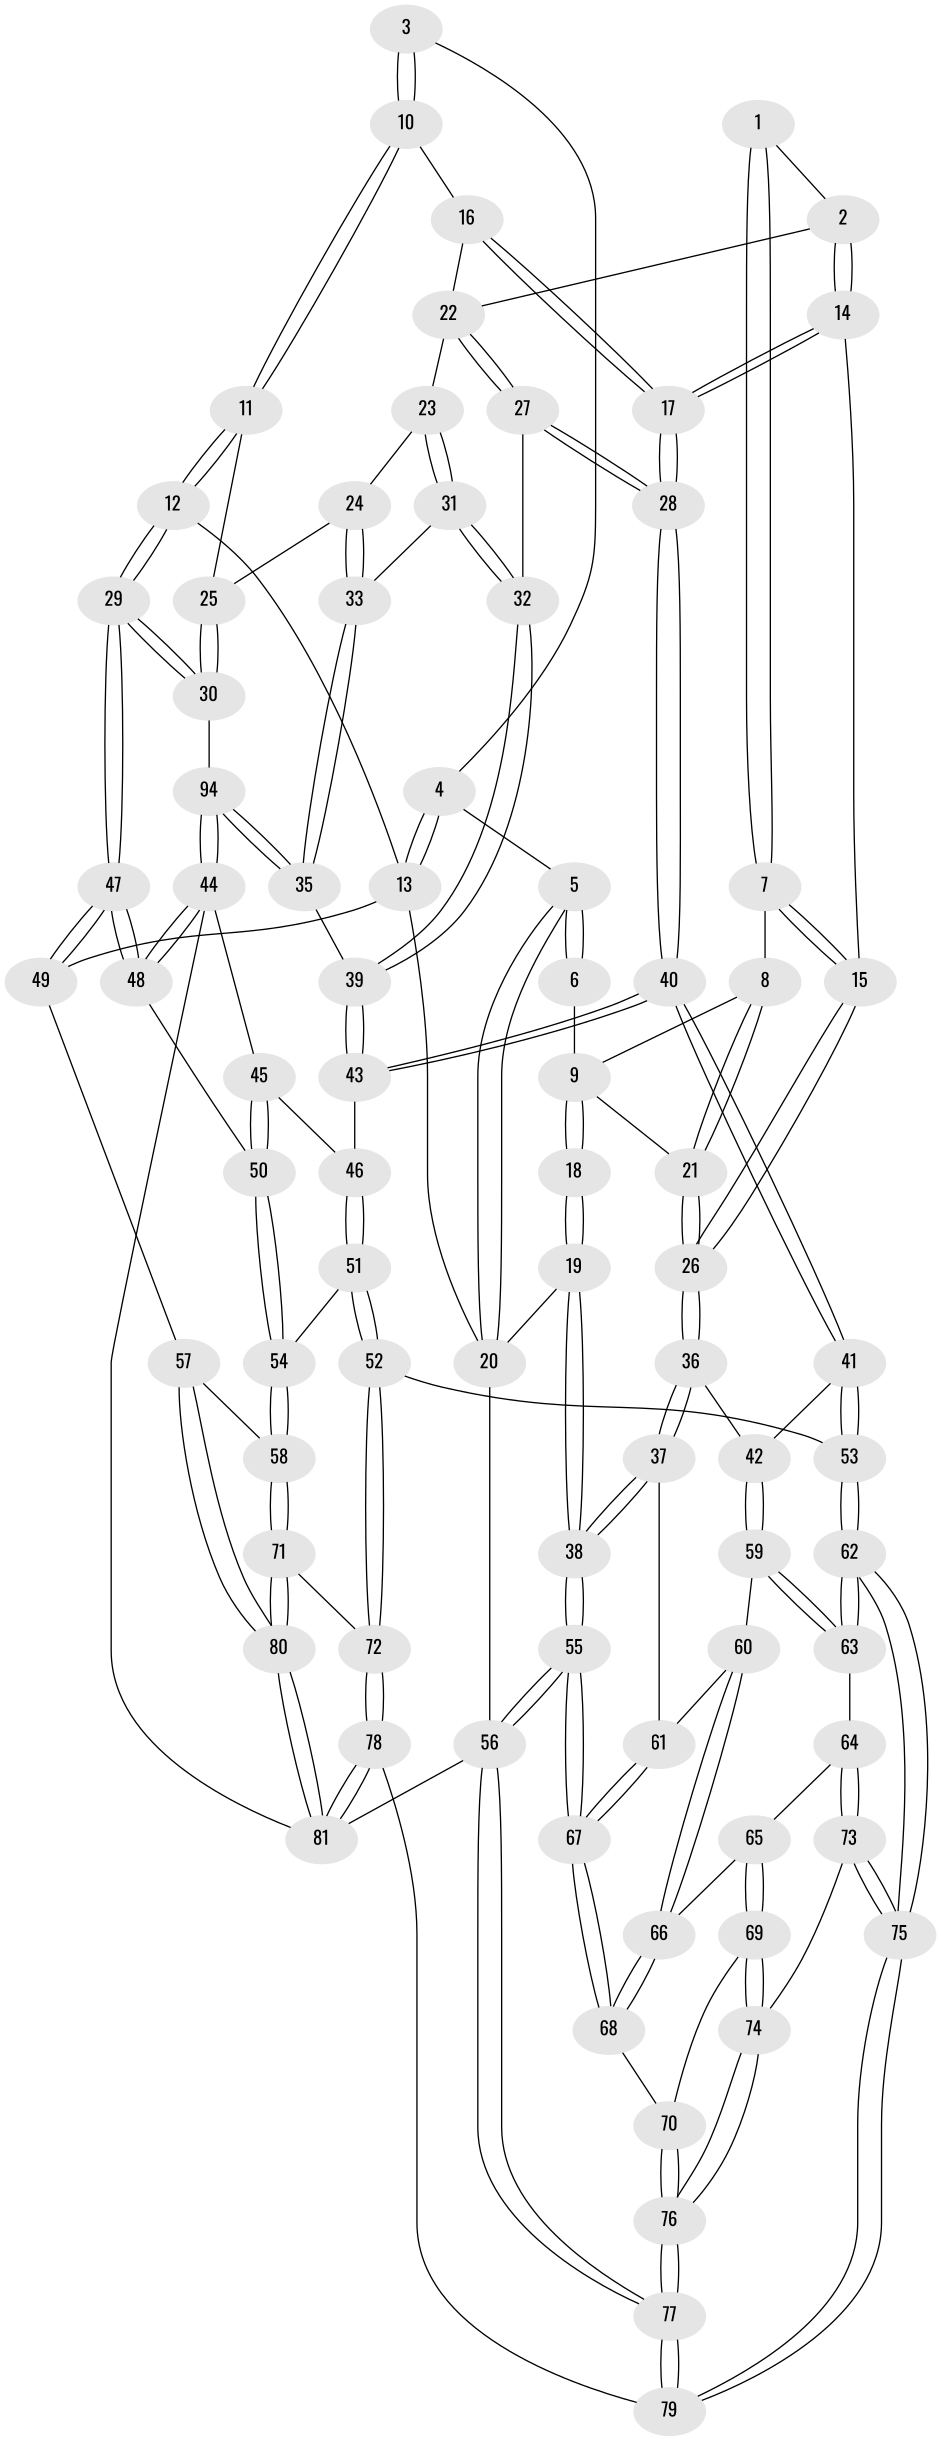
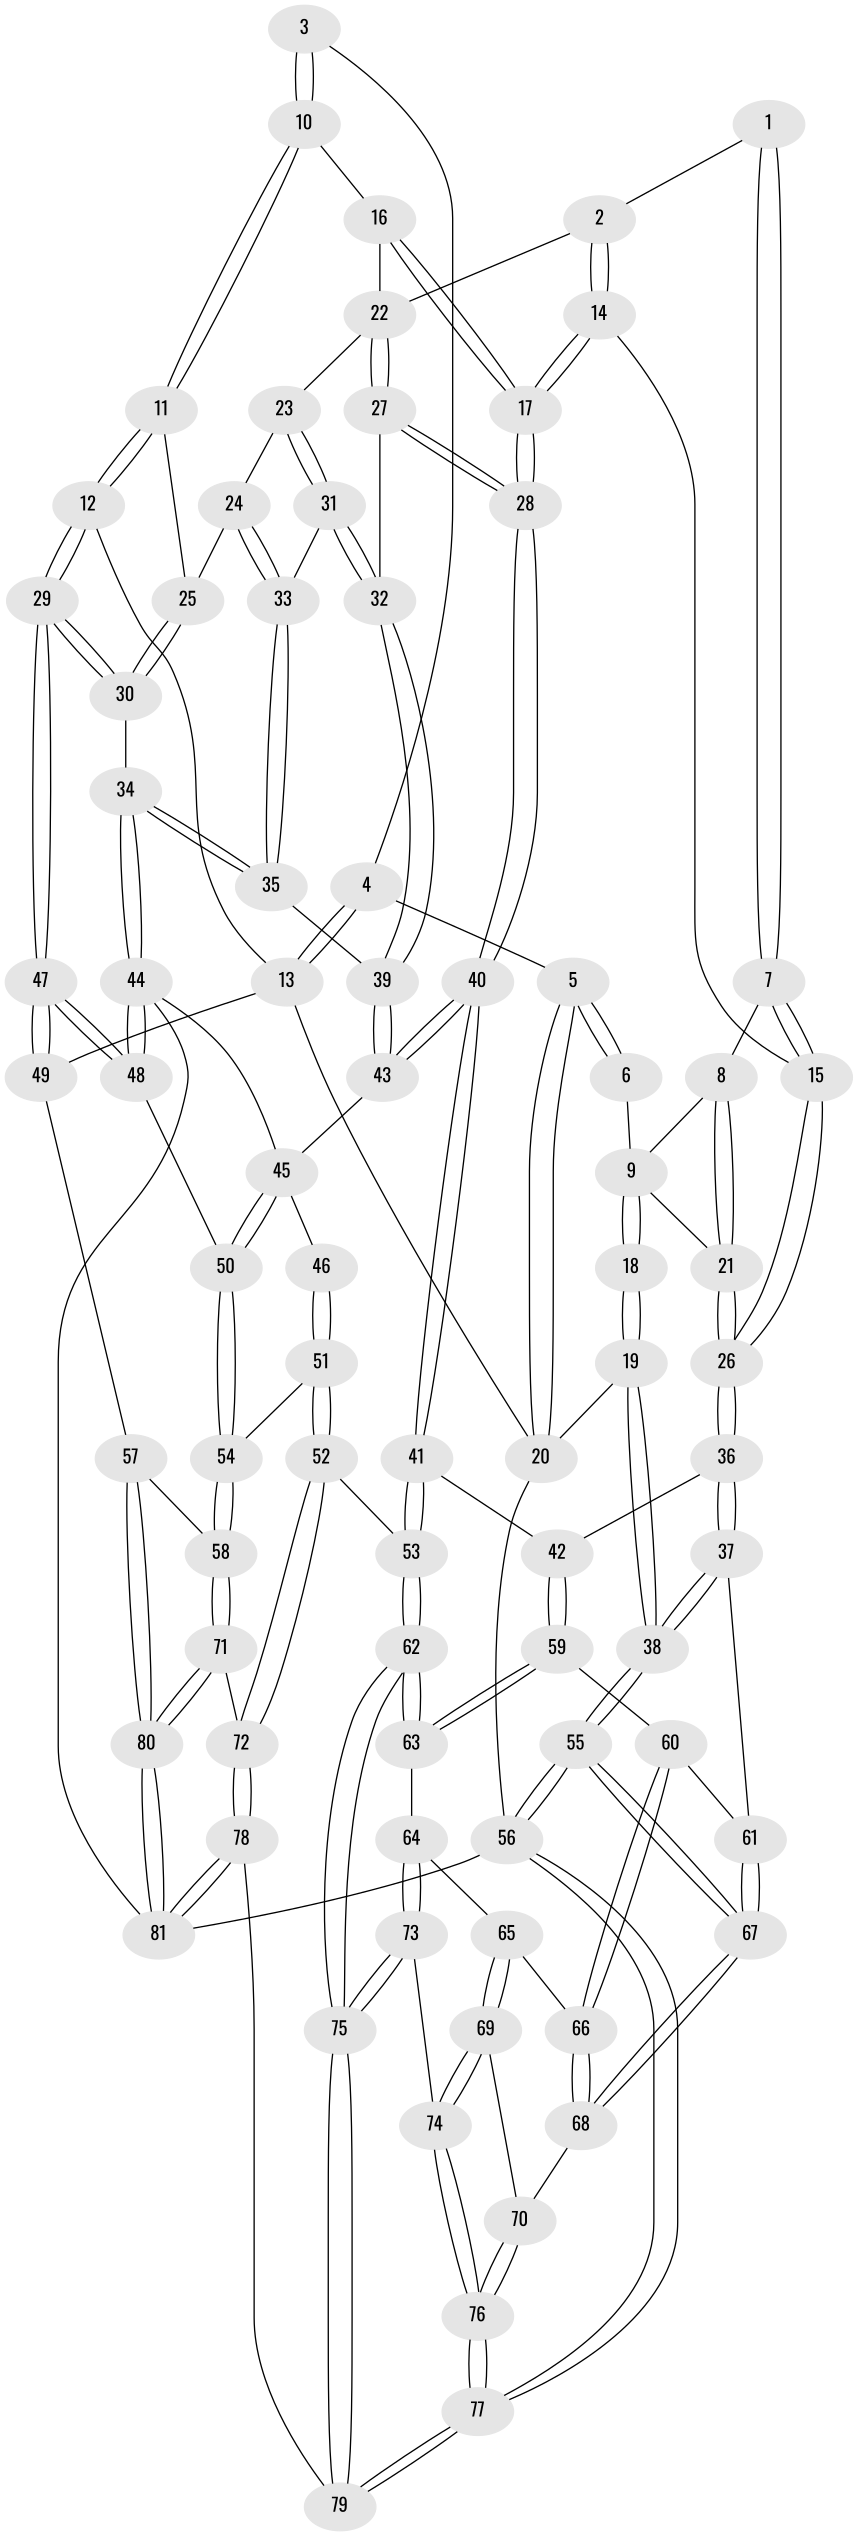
(209, 792) -> (126, 792)
(355, 1125) -> (332, 1125)
